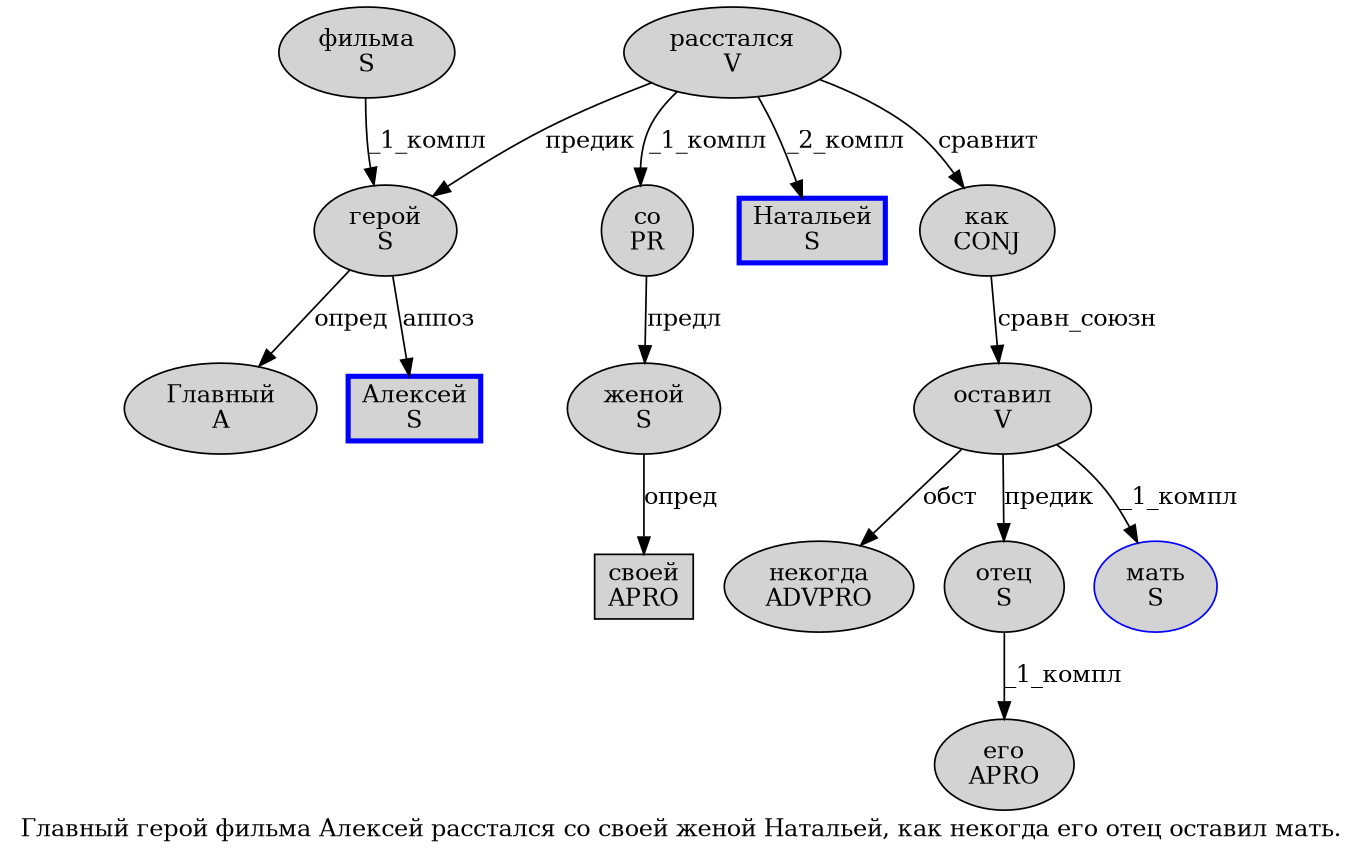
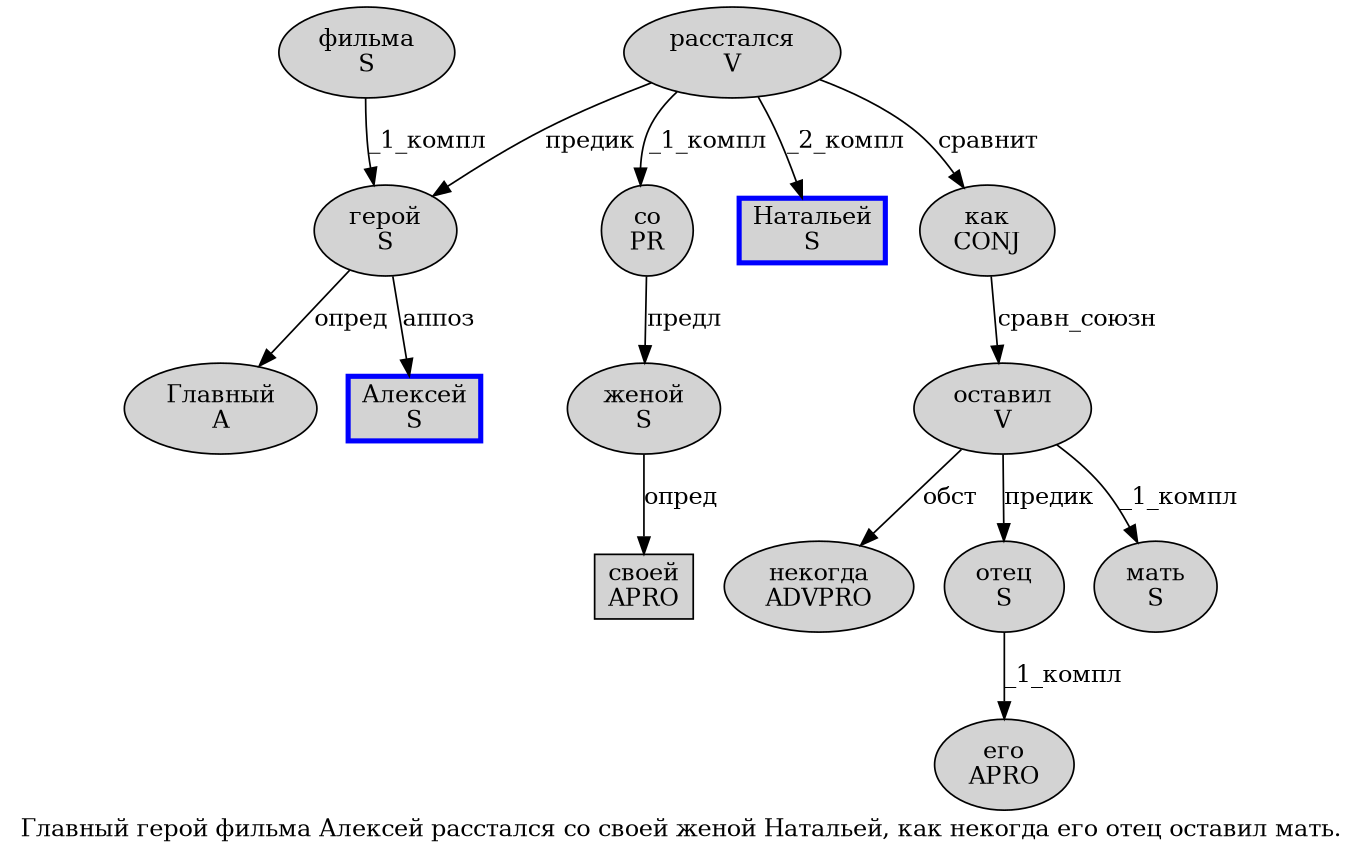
(1156, 587) -> (1156, 587)
